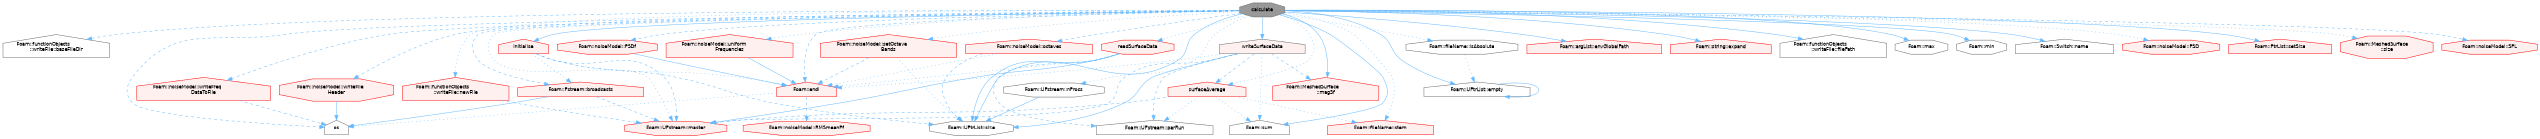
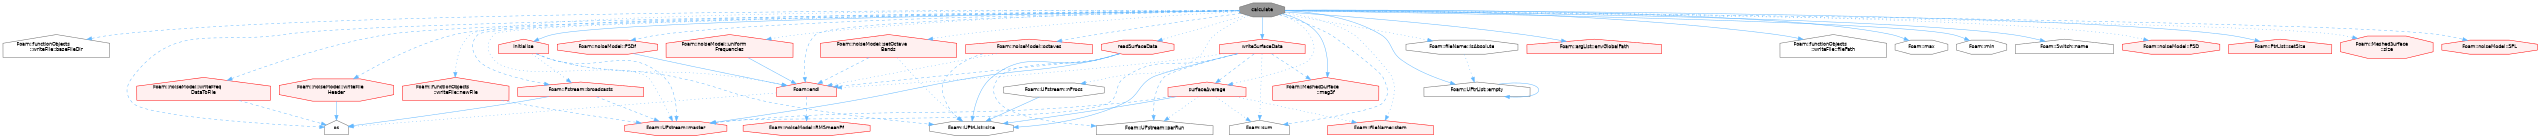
(1262, 47) -> (1262, 47)
(1721, 47) -> none
(979, 72) -> (979, 72)
(1107, 72) -> (1093, 111)
(1383, 78) -> (1383, 78)
